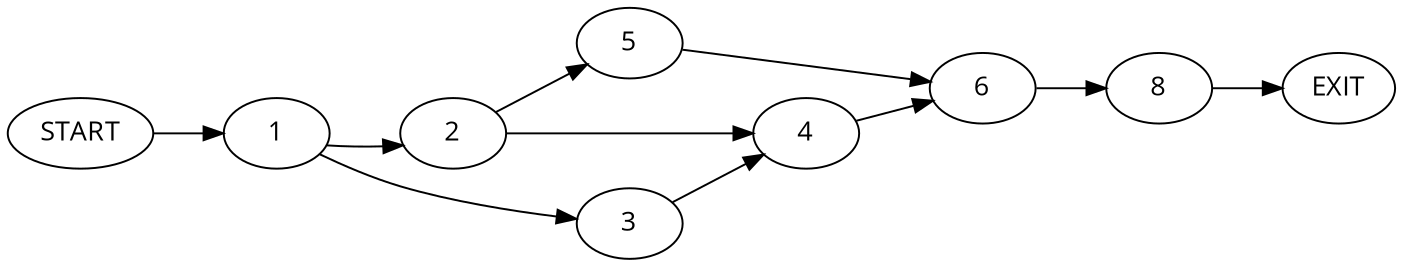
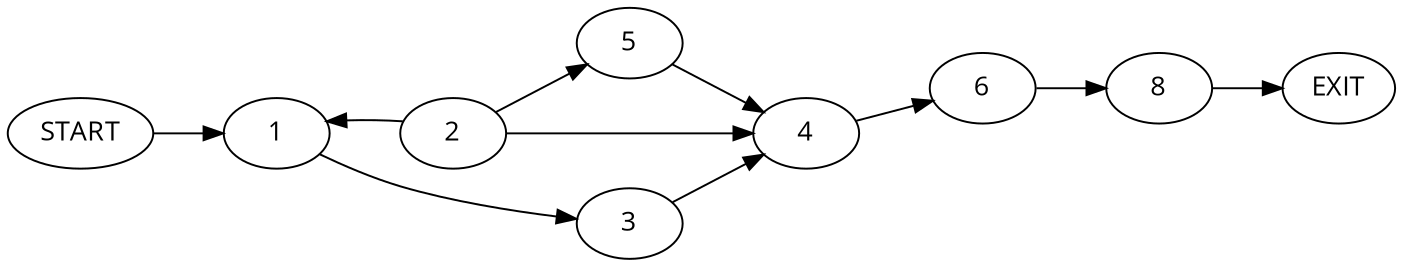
(797, 64) -> (709, 84)
(355, 147) -> (375, 120)
